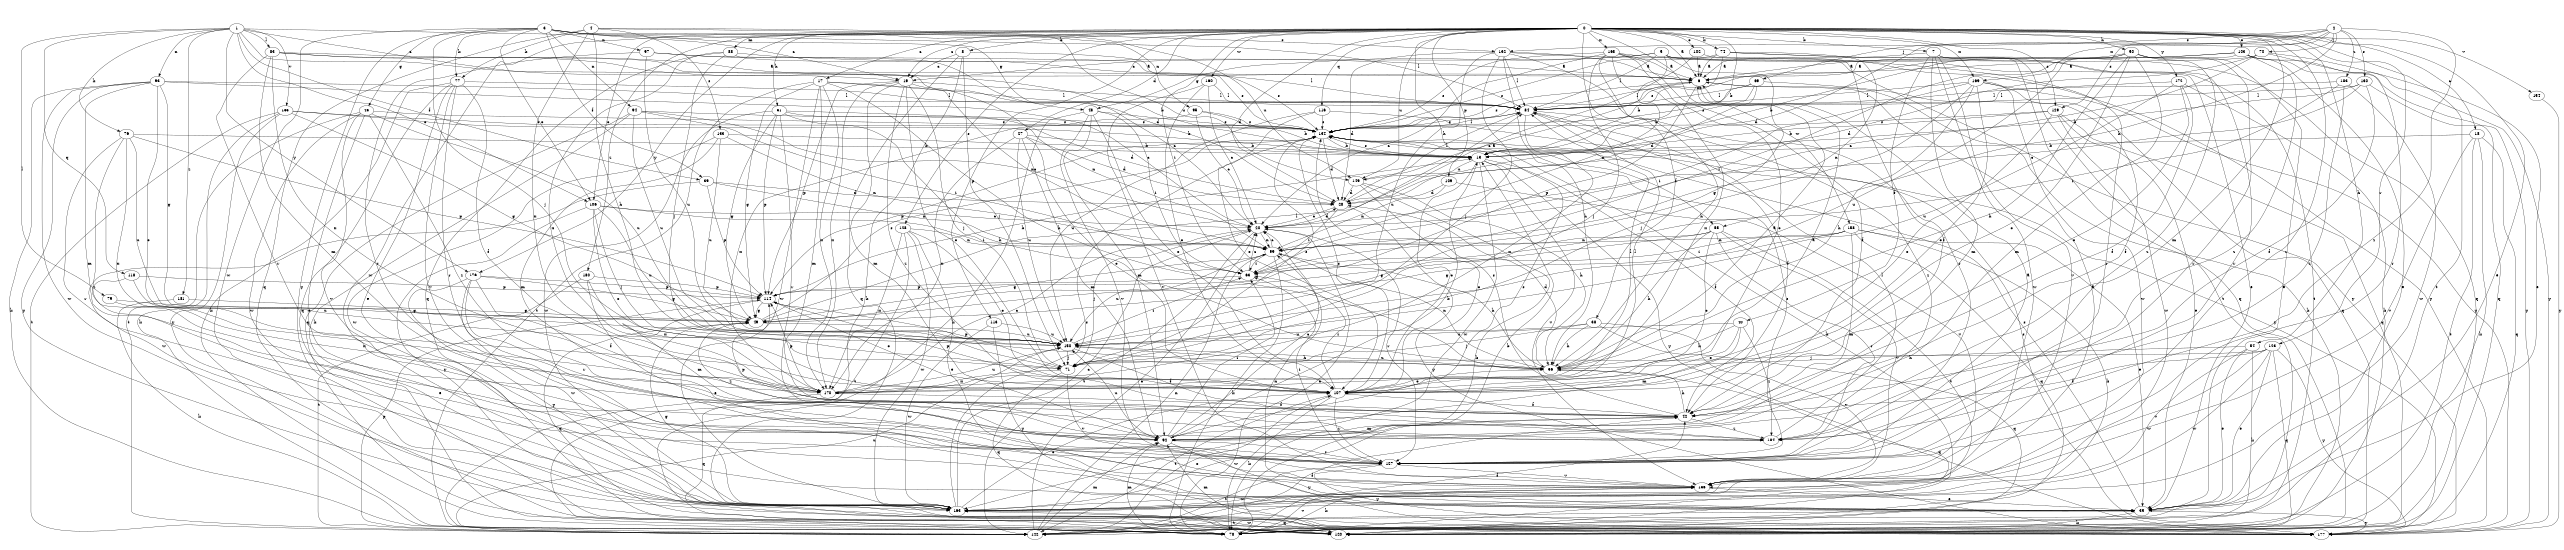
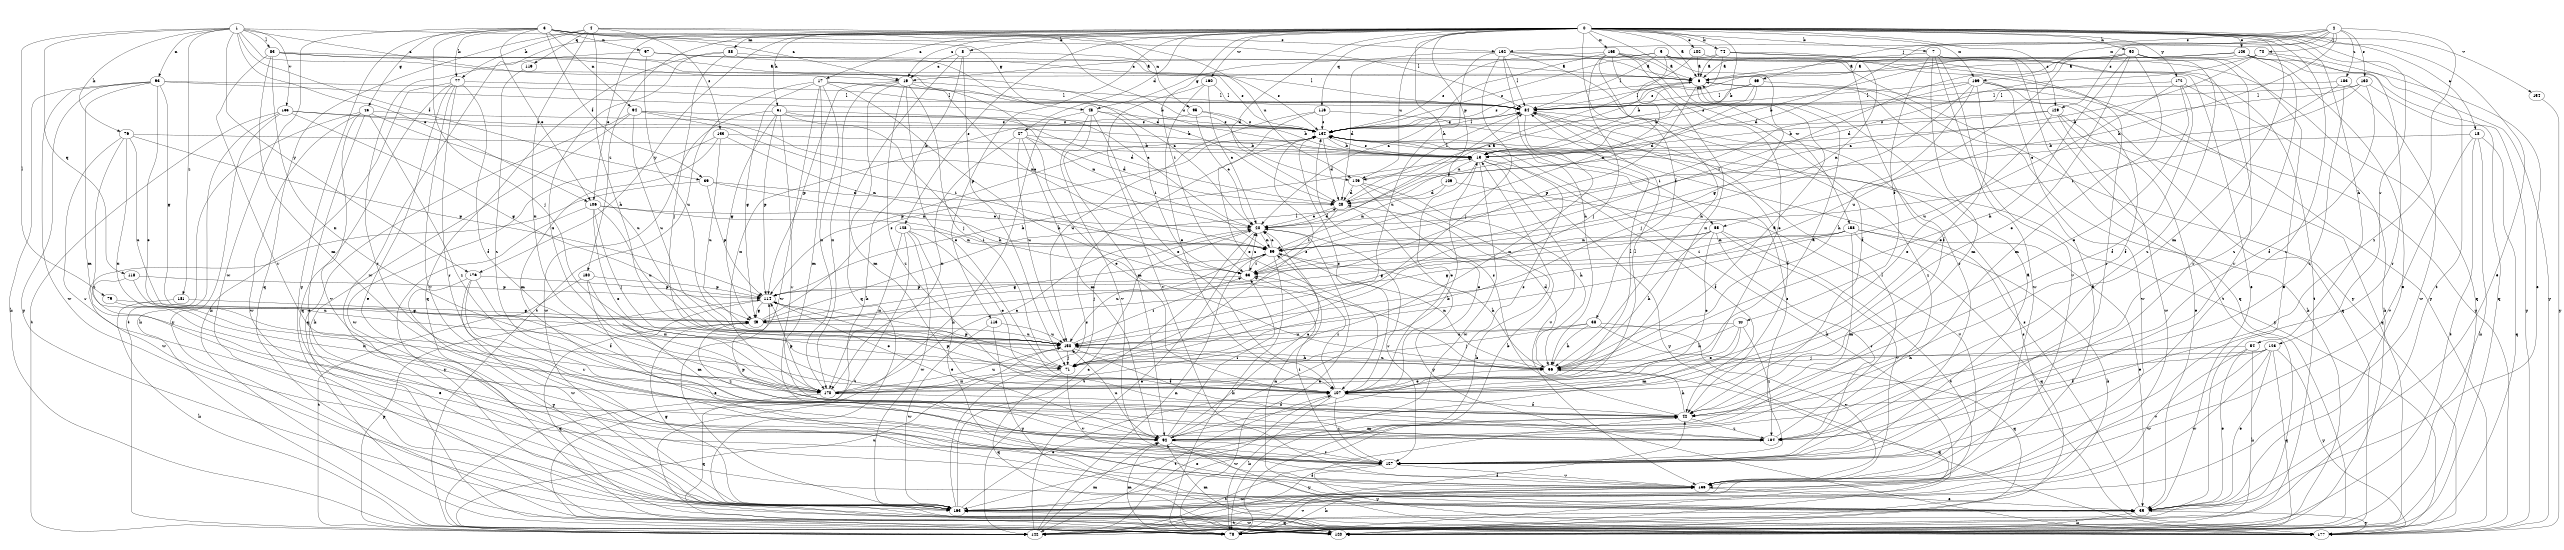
none -> (529, 67)
(628, 295) -> none
